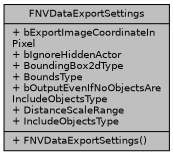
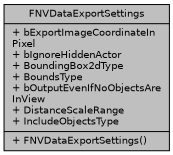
(60, 99) -> (29, 99)
